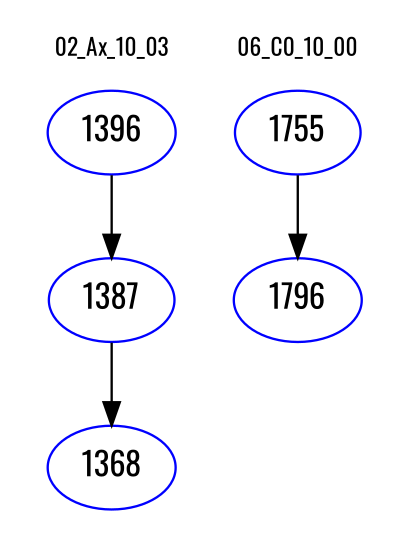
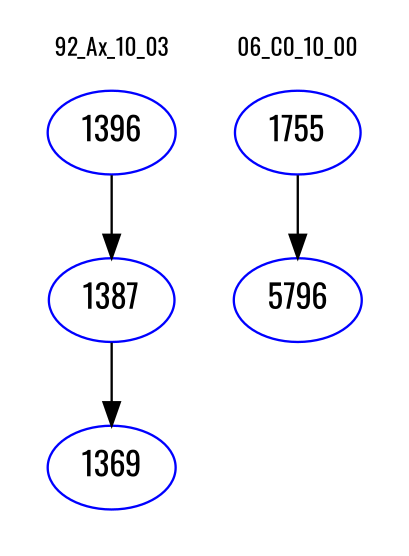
(112, 50) -> (112, 50)
(298, 300) -> (298, 300)
(112, 468) -> (112, 468)
